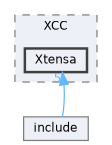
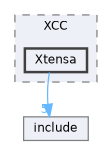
(64, 101) -> (48, 90)
